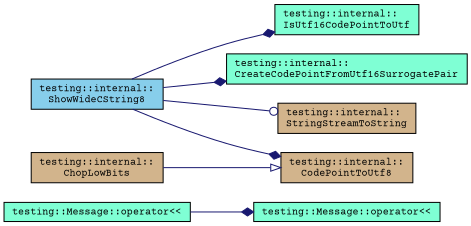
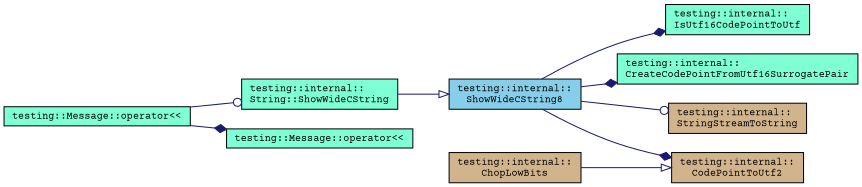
none -> (320, 94)
(347, 168) -> (738, 168)
